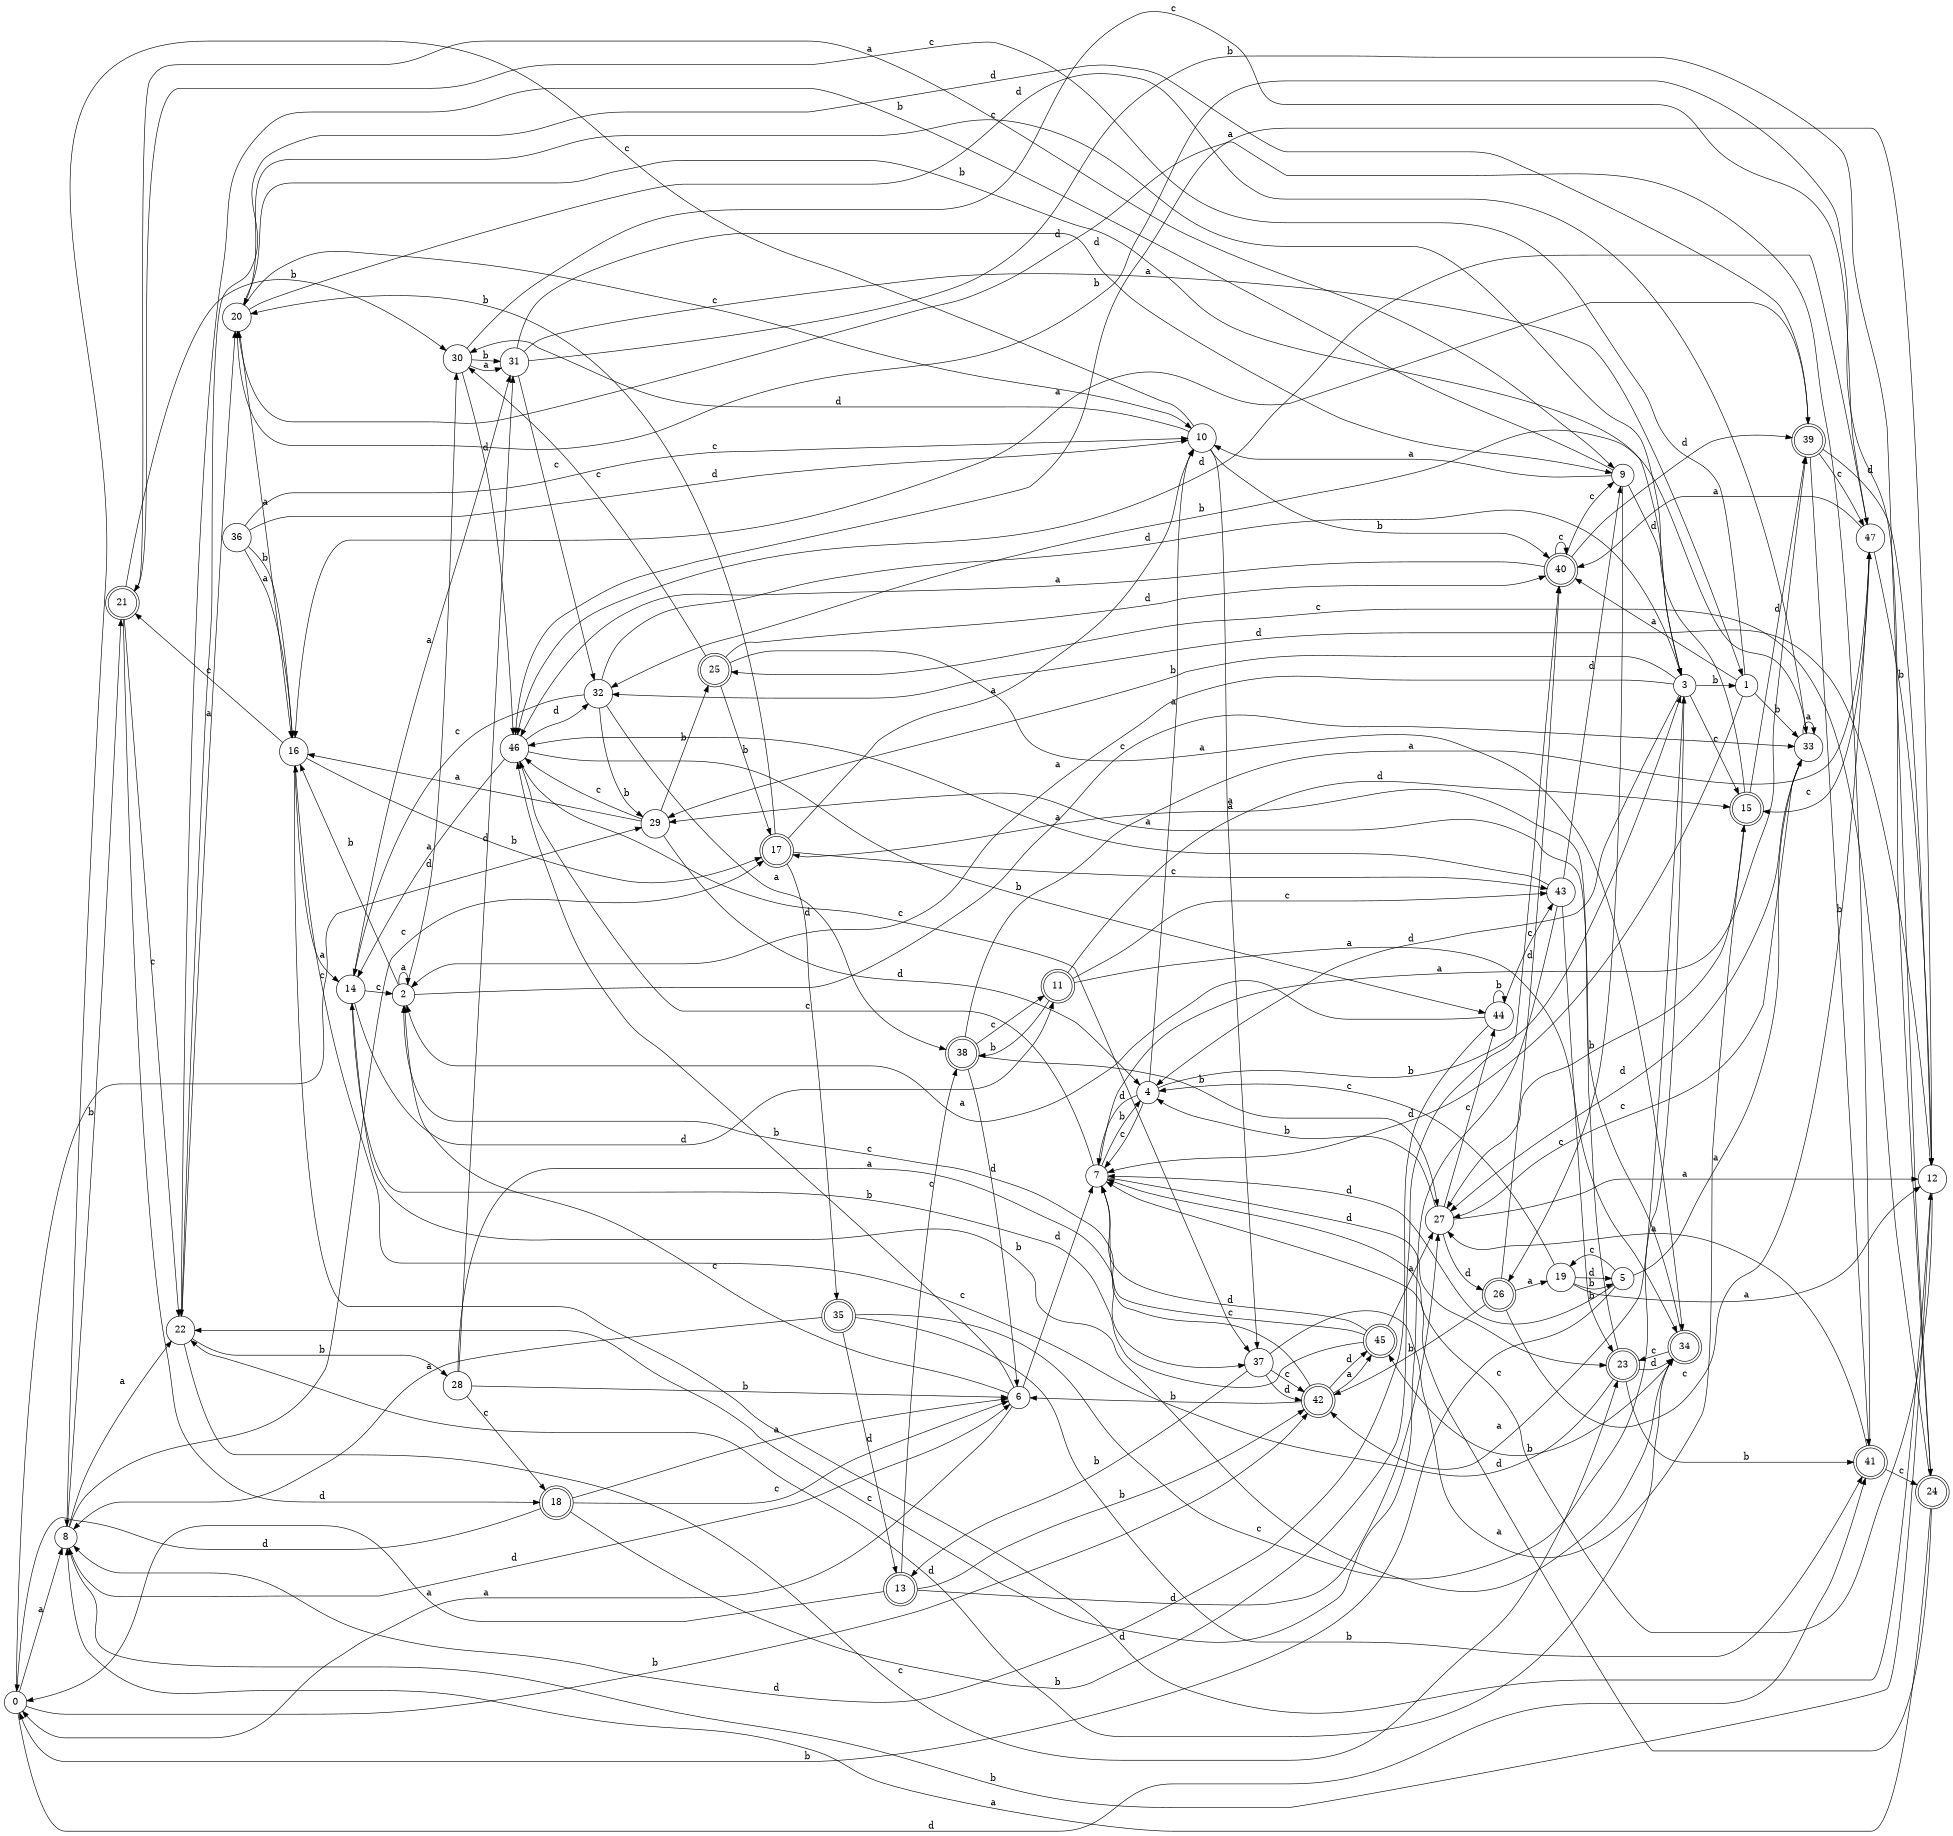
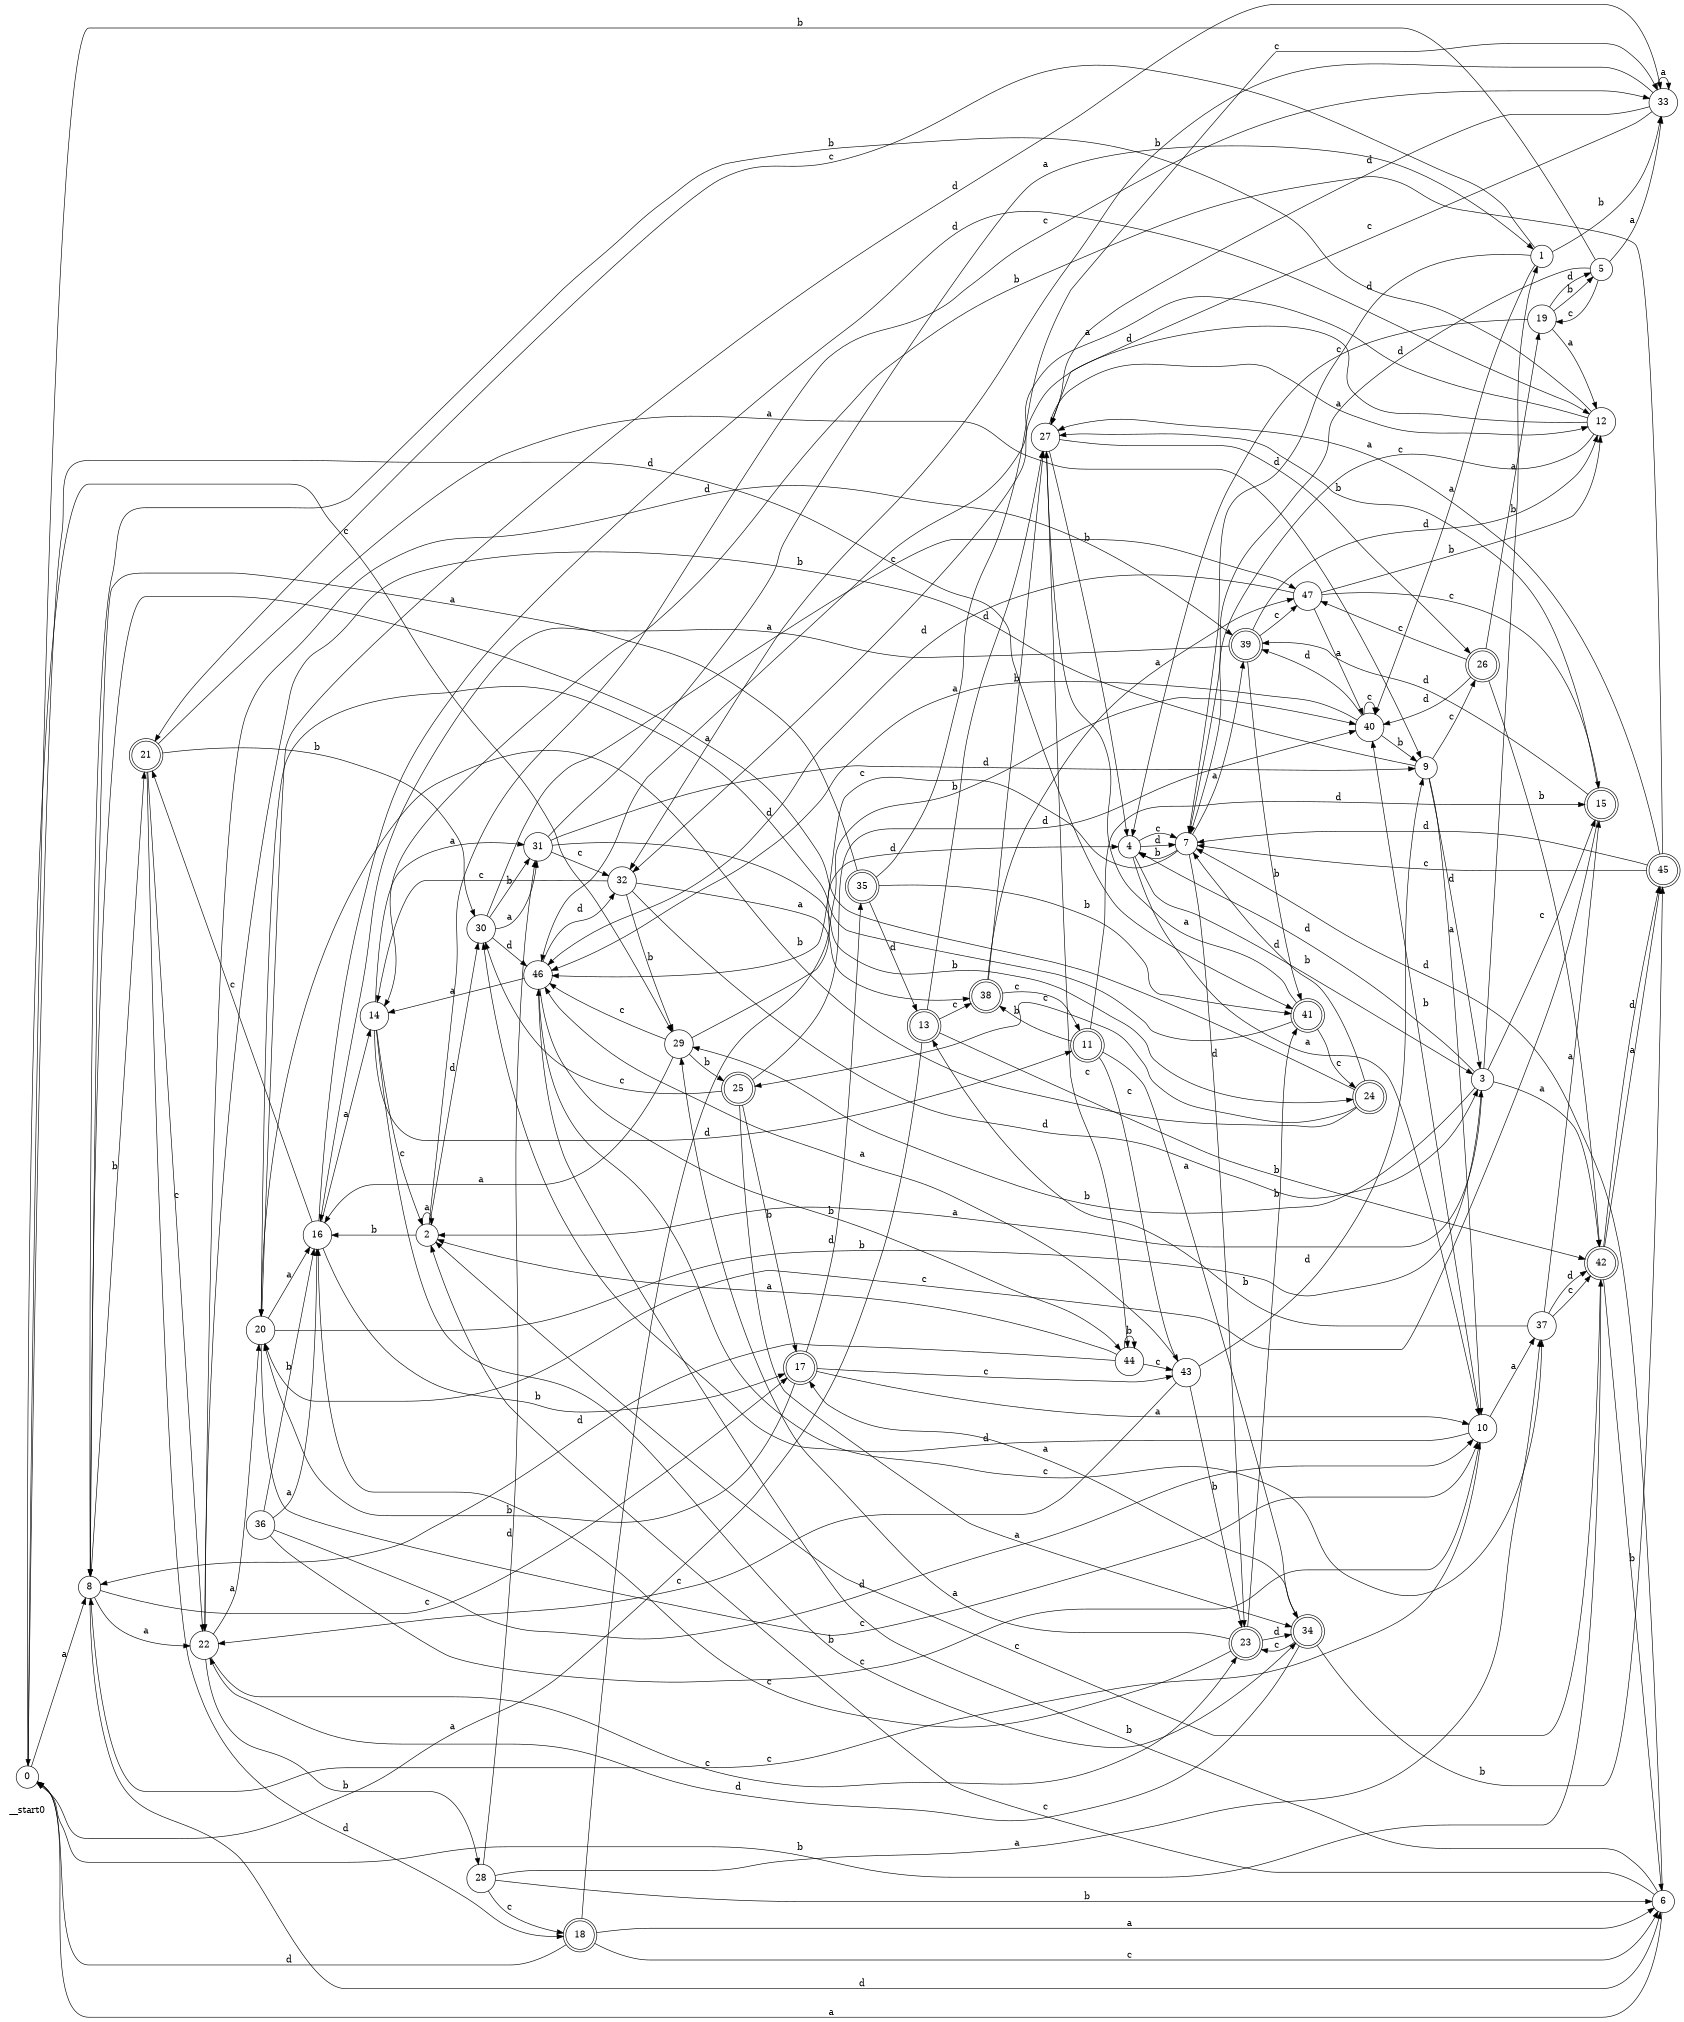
(1592, 497) -> (1401, 743)
(1561, 570) -> (1370, 727)
(998, 1224) -> none
(1546, 1538) -> (1098, 258)
none -> (27, 1811)
